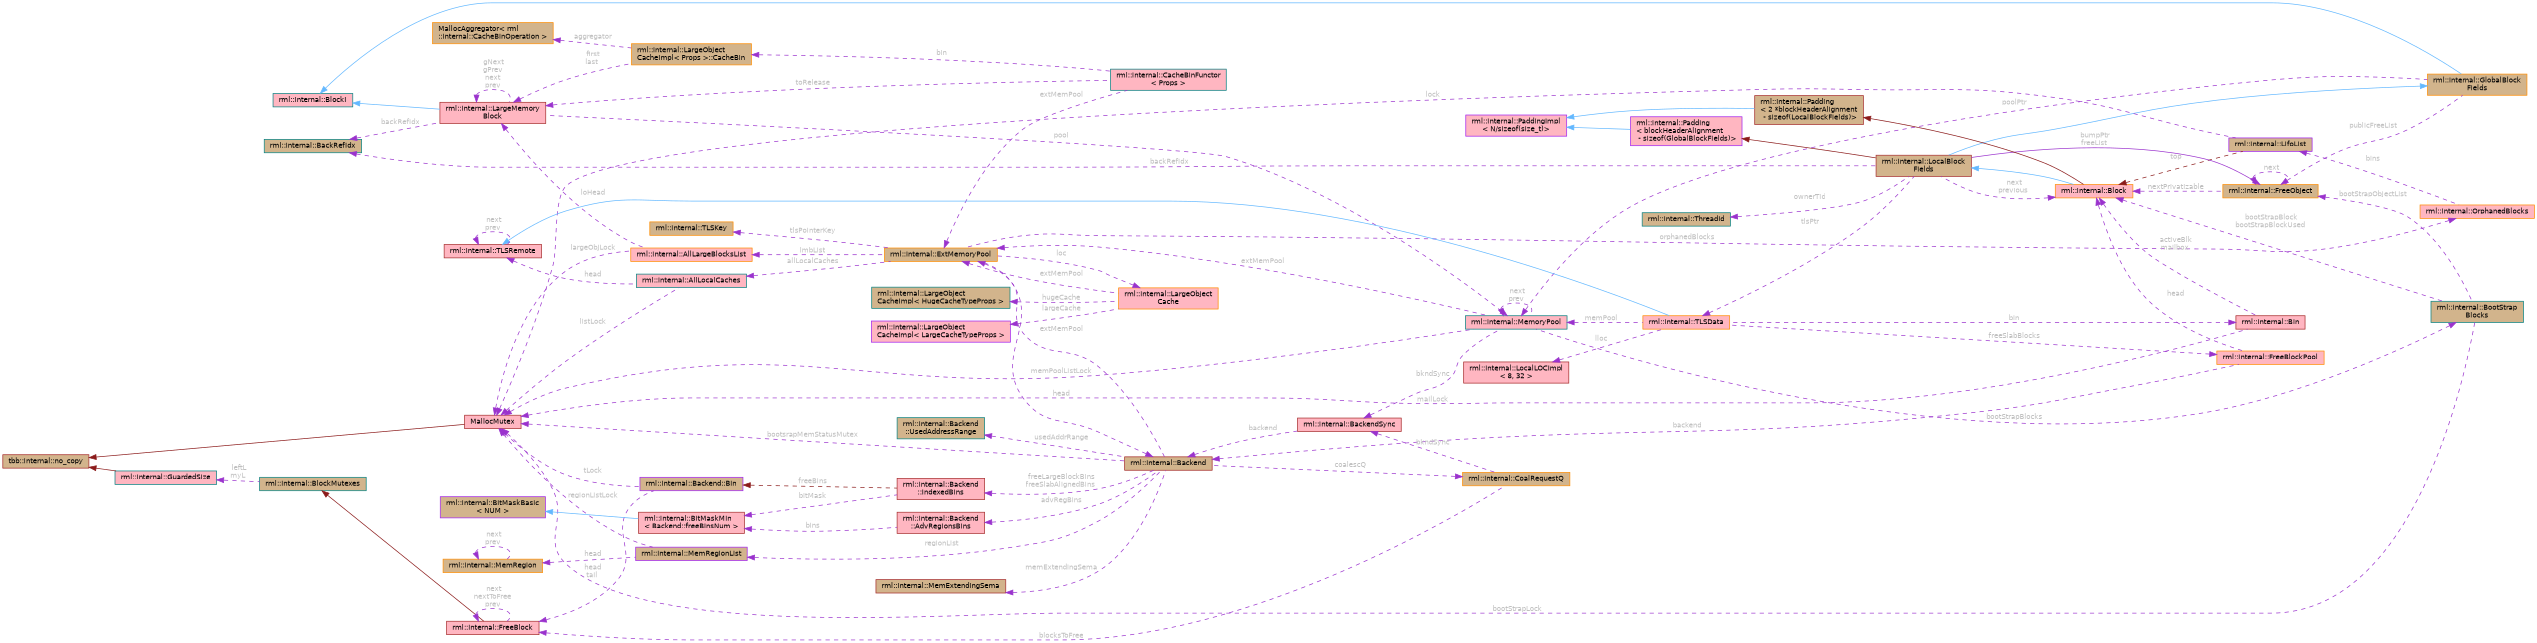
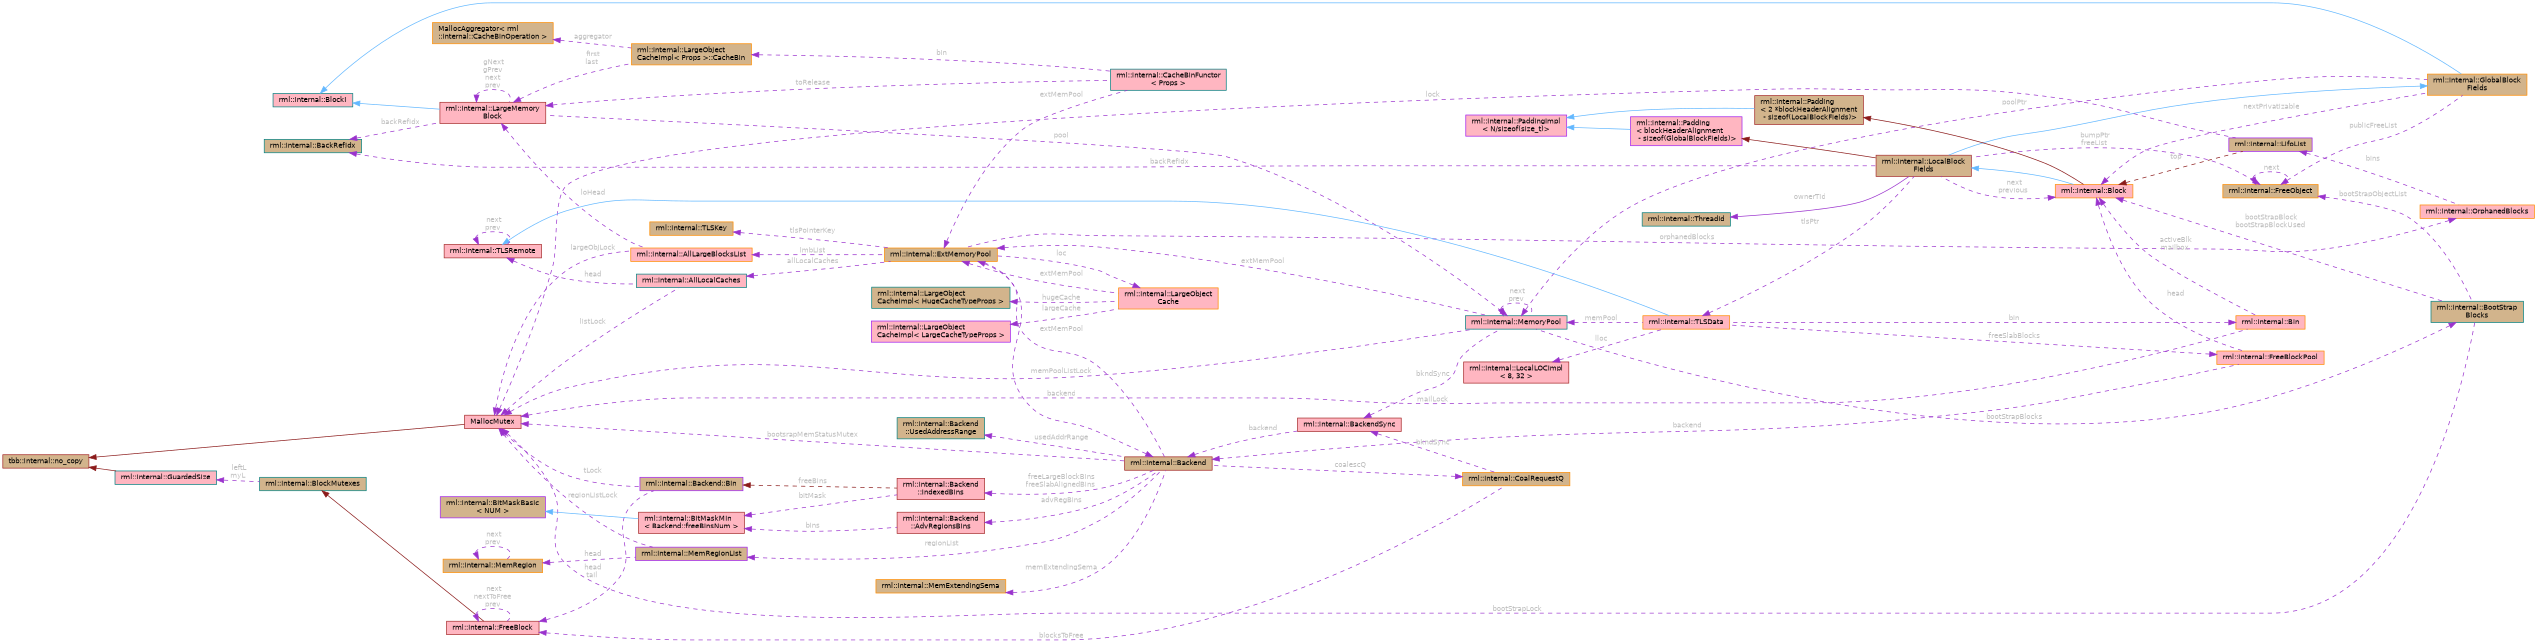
(2115, 148) -> (2115, 148)
(2181, 191) -> (2262, 123)
(1827, 208) -> (1827, 208)
(2270, 322) -> (2270, 322)
(1060, 394) -> (1060, 394)
(941, 586) -> (941, 586)
